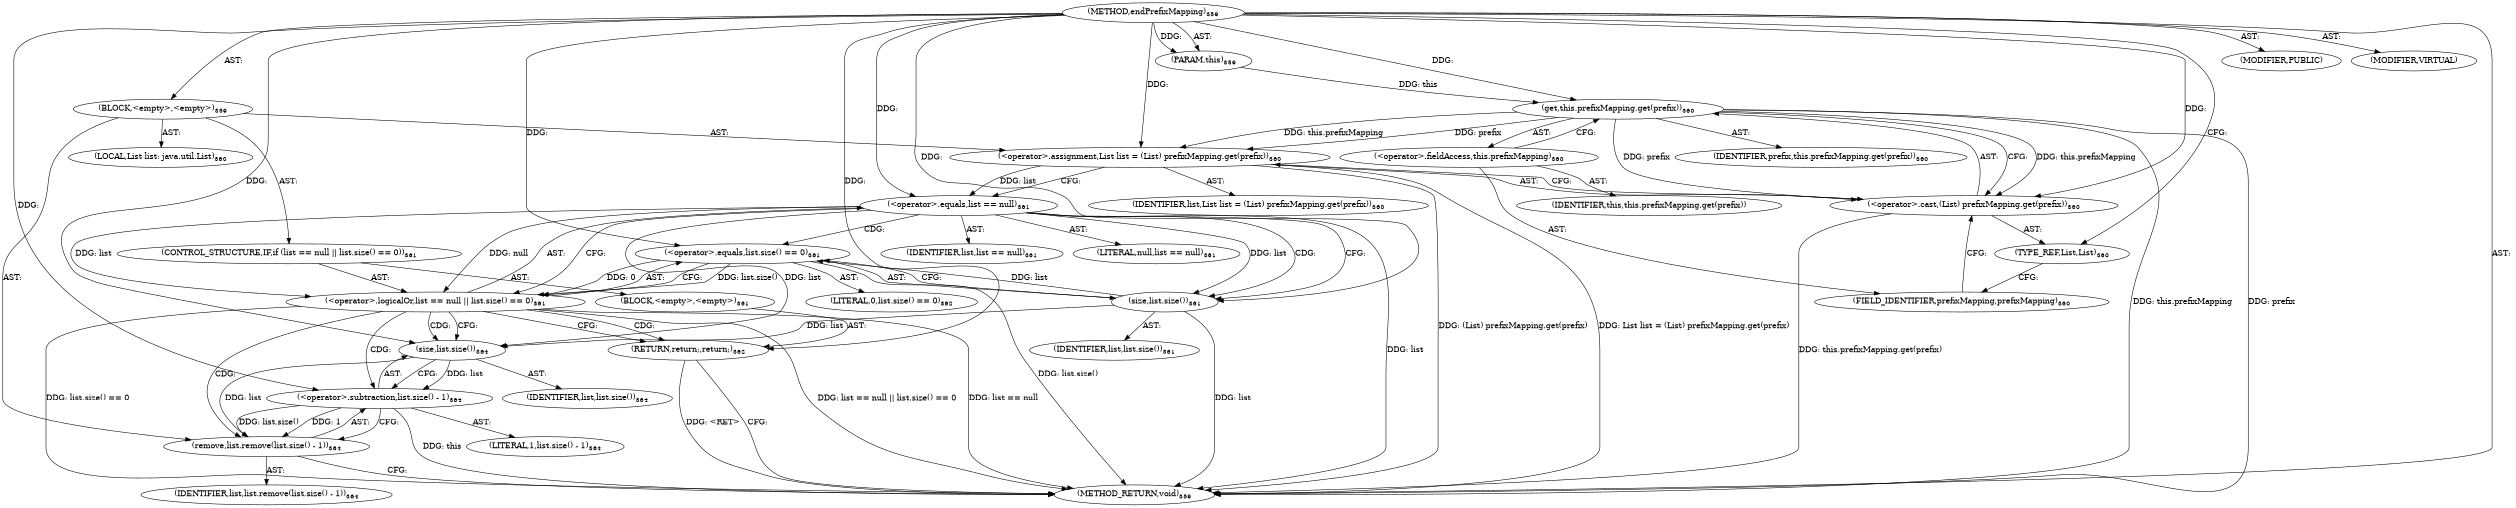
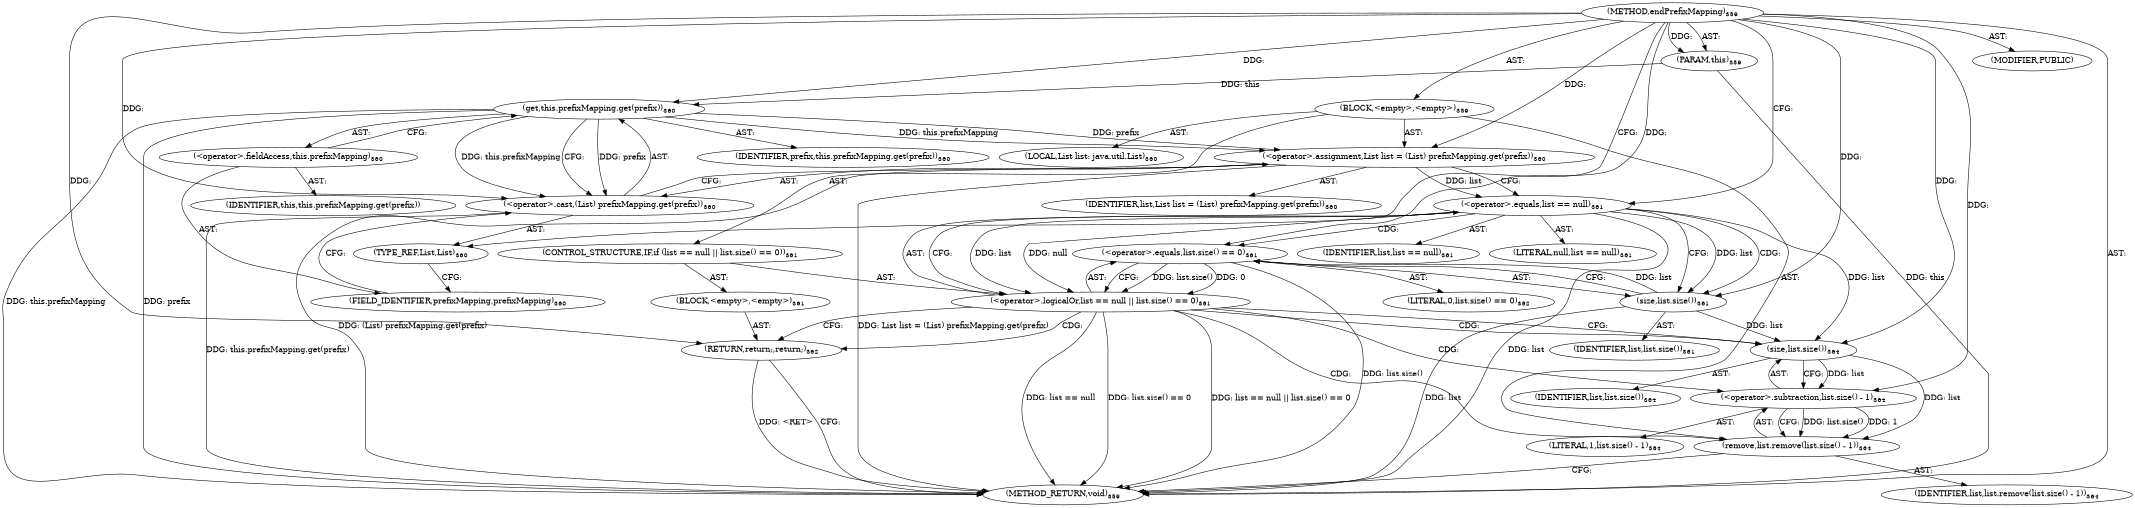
(2414, 61) -> none
(889, 109) -> (1784, 109)
(585, 483) -> (1811, 478)
